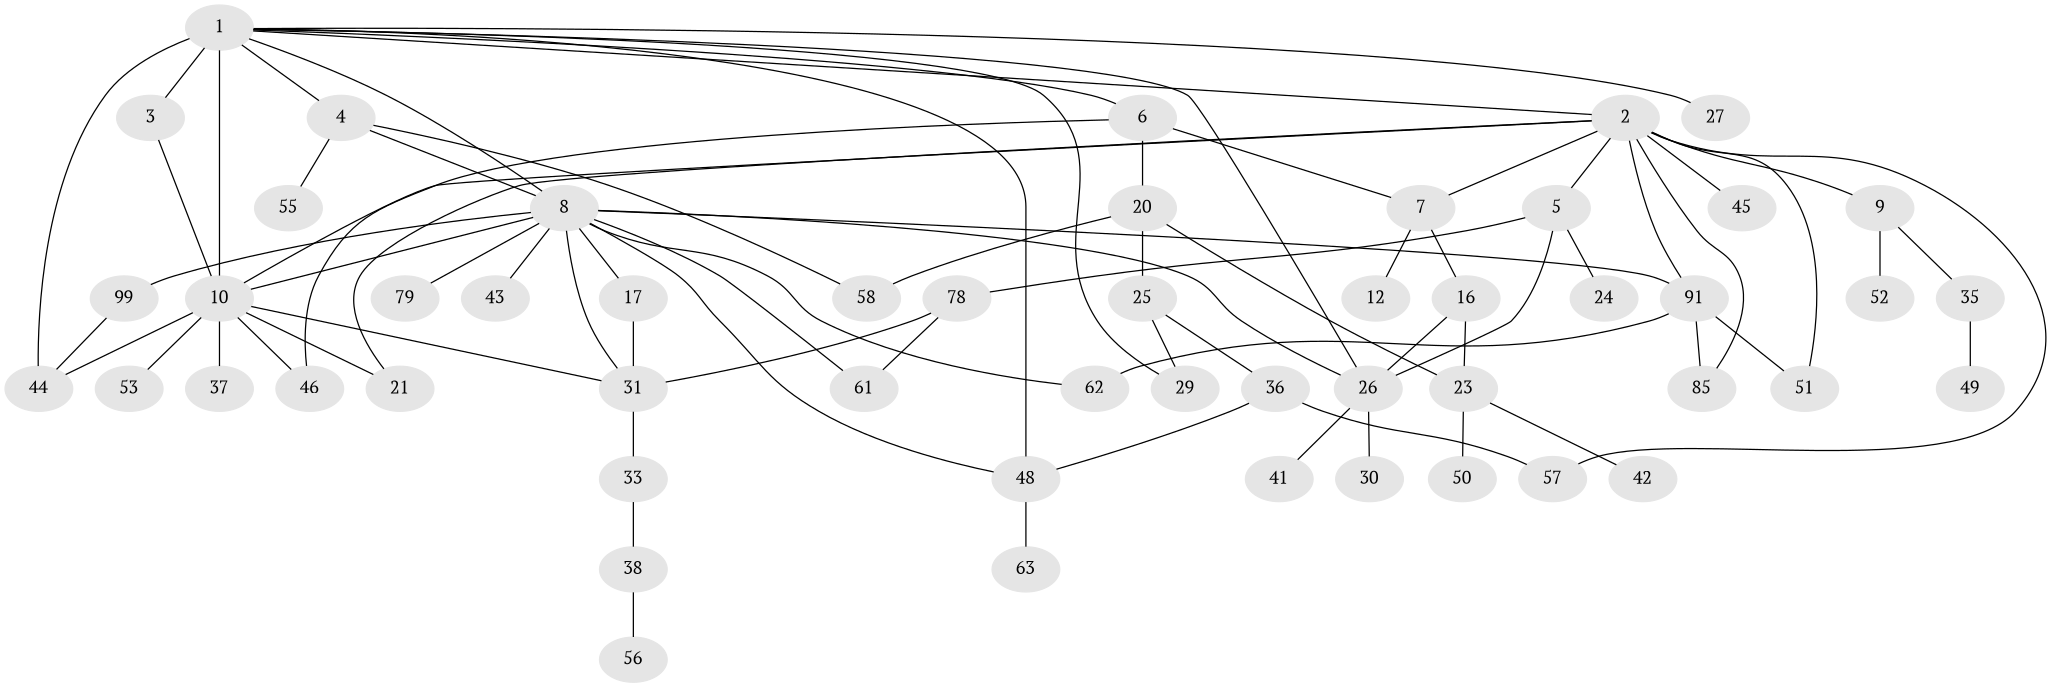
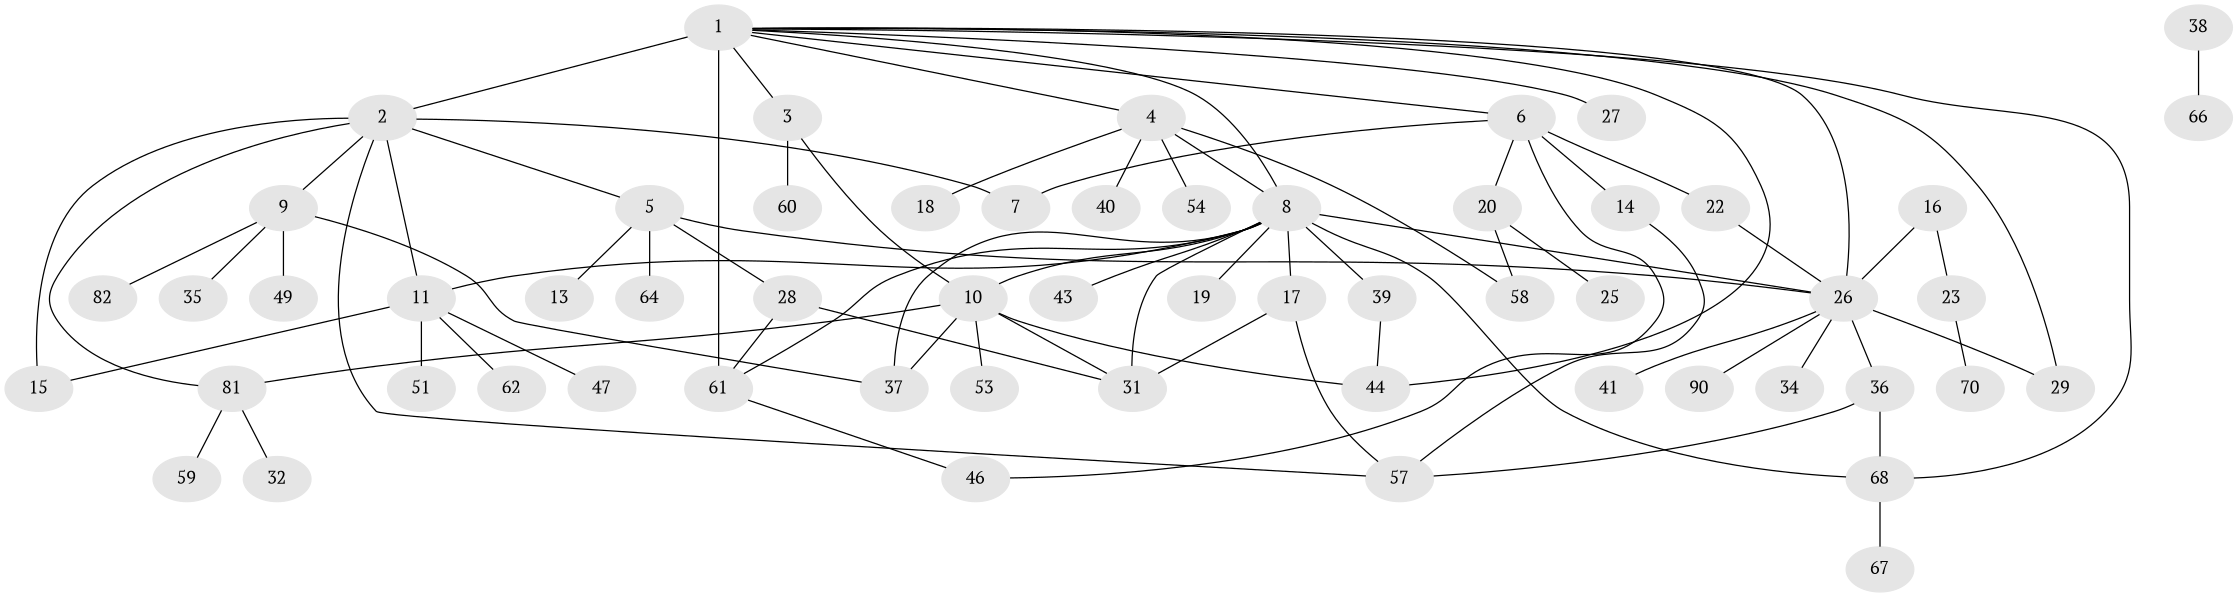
(906, 156) -> none
(219, 163) -> (719, 208)
(1797, 202) -> none
(288, 208) -> (1196, 208)
none -> (788, 208)
none -> (926, 208)
none -> (1106, 208)
none -> (1625, 208)
none -> (1716, 208)
(1742, 208) -> none
(1439, 245) -> none
(124, 298) -> (1382, 298)
(405, 298) -> (1201, 298)
none -> (559, 298)
(957, 298) -> (788, 298)
(1376, 298) -> none
(1604, 298) -> (650, 298)
(1694, 298) -> (421, 298)
(1880, 298) -> (103, 298)
(1300, 304) -> none
(818, 319) -> (1041, 232)
none -> (575, 333)
(1207, 342) -> (1862, 344)
(1164, 343) -> (1950, 340)
(264, 344) -> (847, 434)
(1970, 344) -> (283, 253)
(400, 389) -> (232, 389)
none -> (602, 389)
(1702, 389) -> (39, 389)
none -> (1790, 389)
none -> (1324, 399)
none -> (187, 479)
none -> (277, 479)
(633, 479) -> none
(1026, 479) -> (1880, 479)
(1370, 479) -> (1699, 389)
(1462, 479) -> (1970, 389)
(1643, 479) -> none
(1026, 569) -> (1880, 569)
(633, 660) -> (2199, 118)
